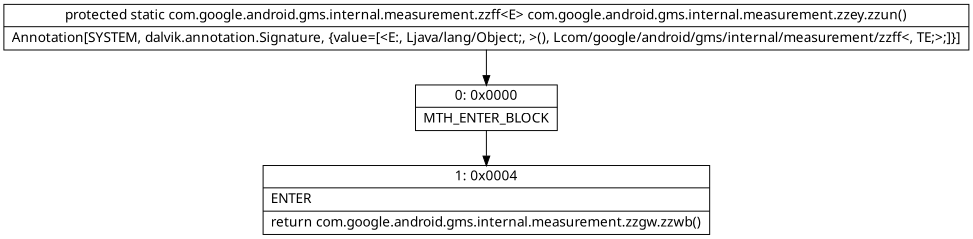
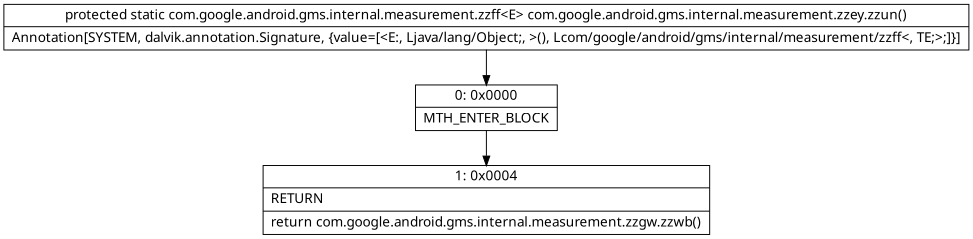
(292, 199) -> (298, 199)
